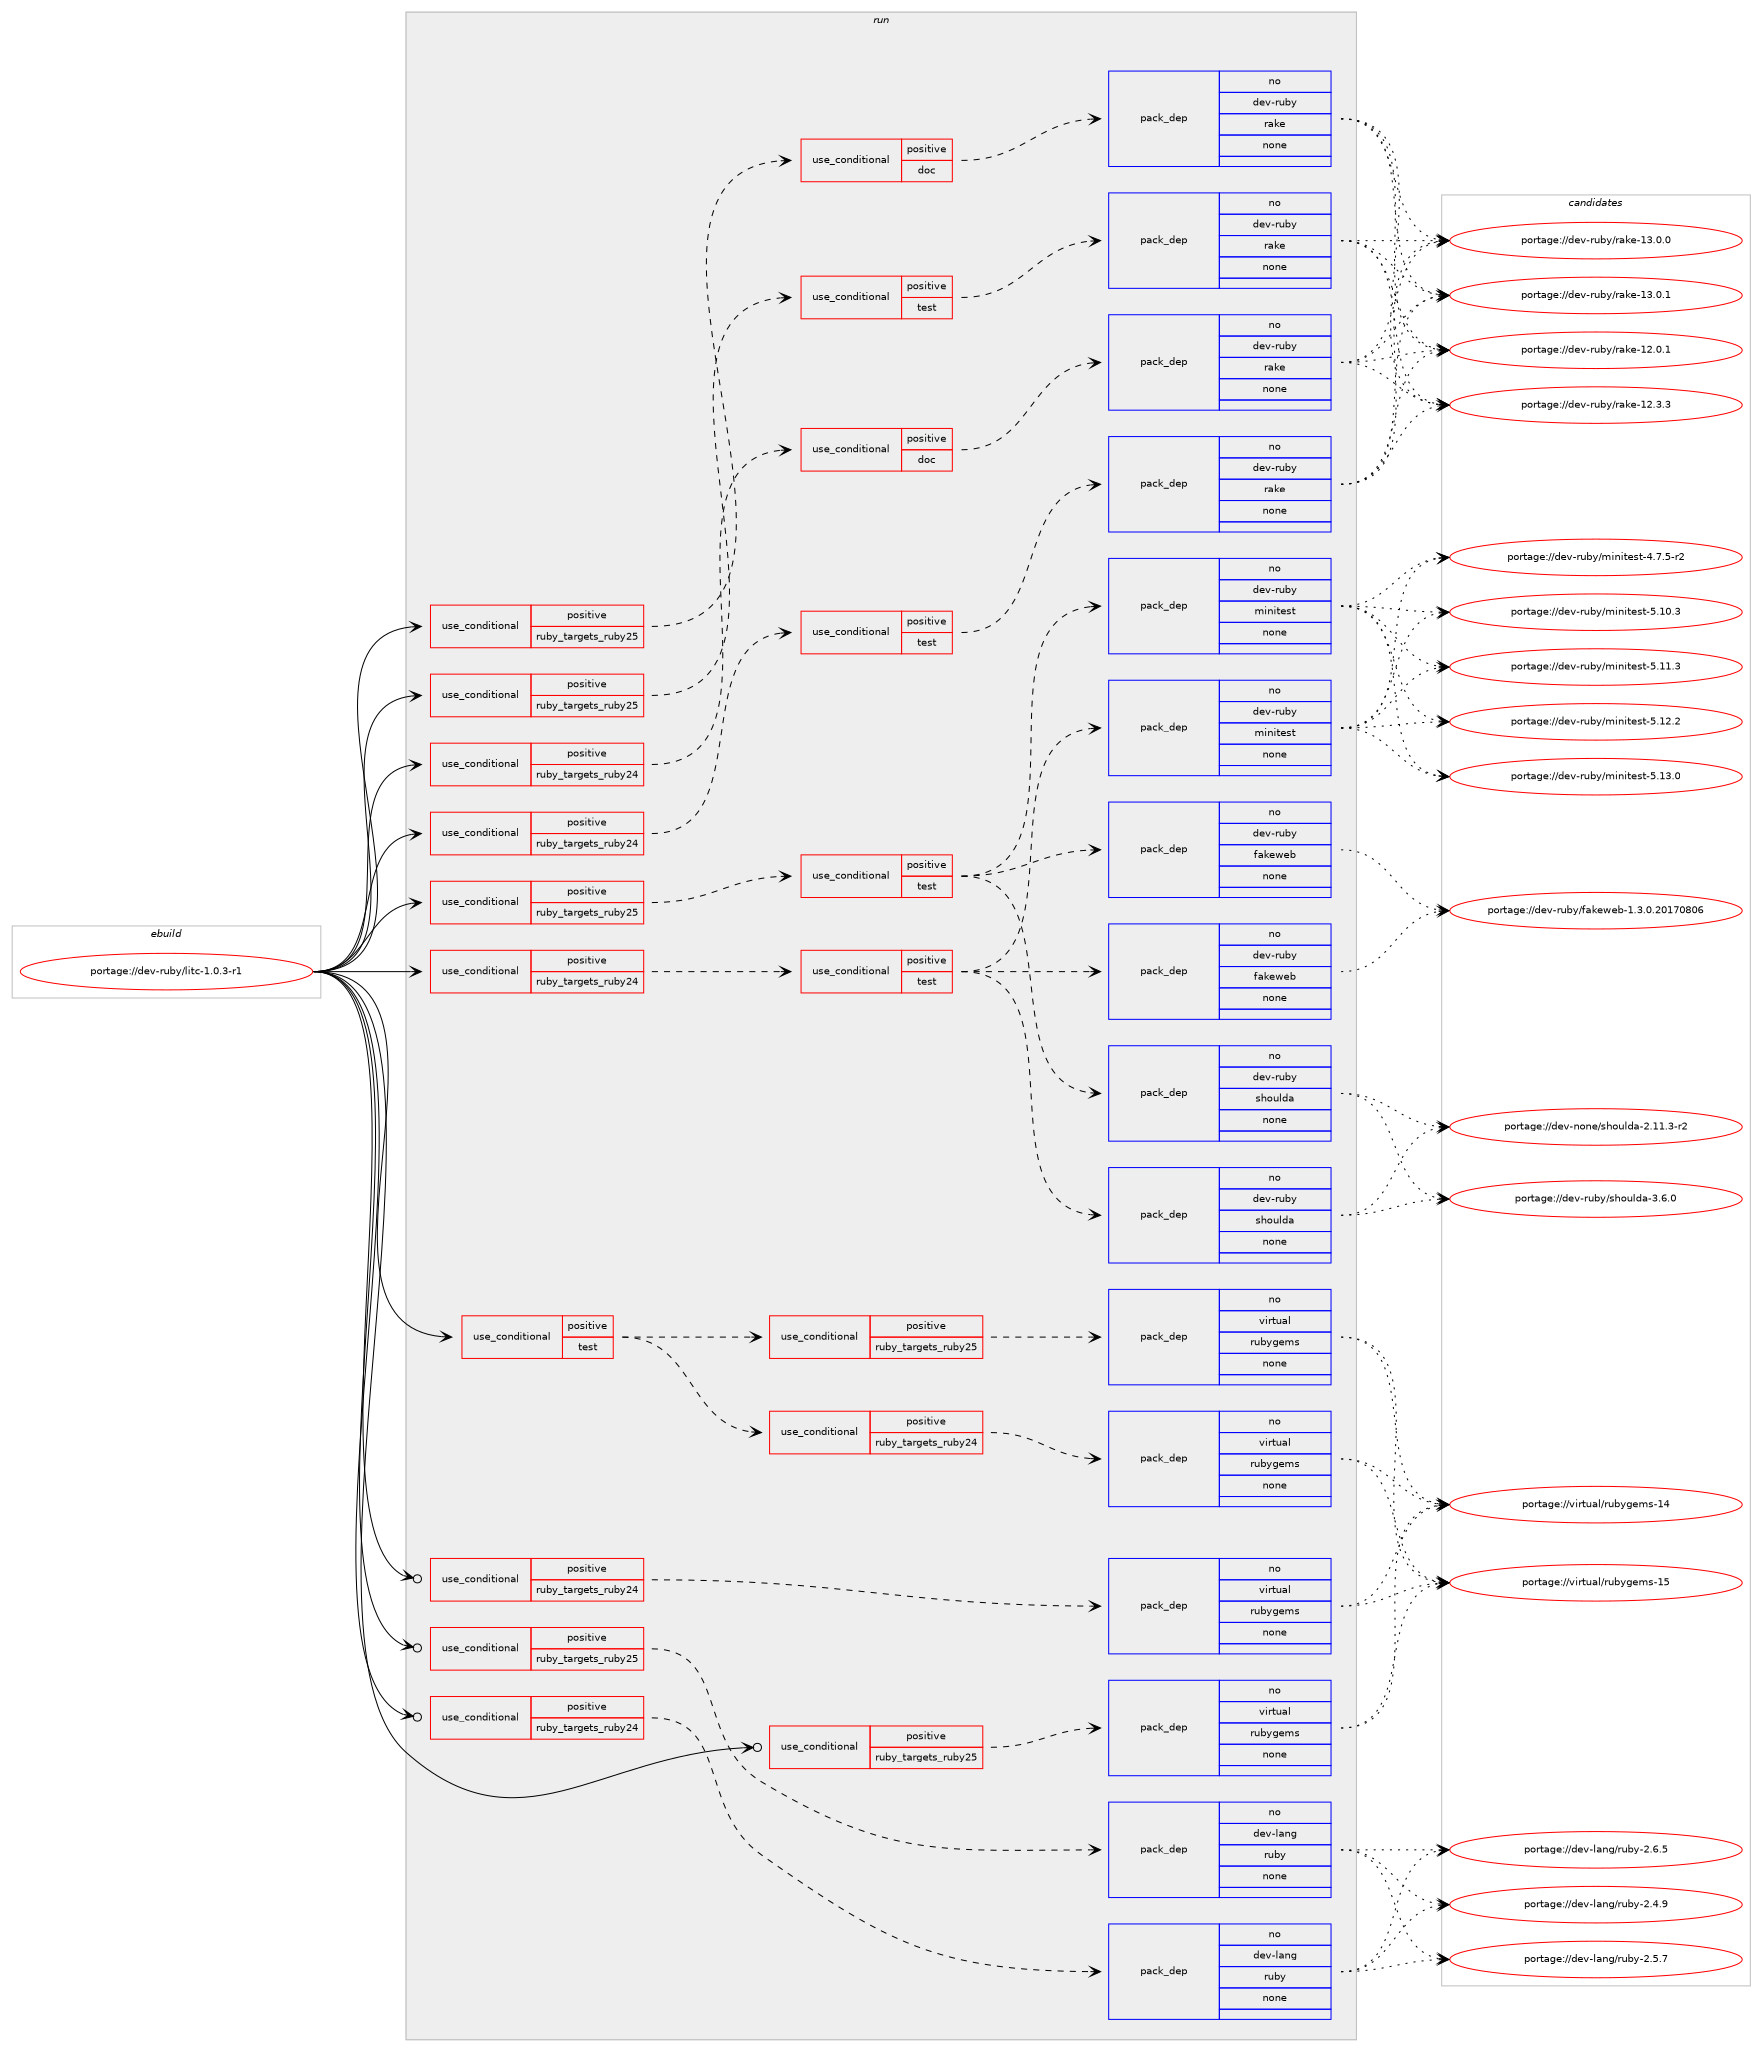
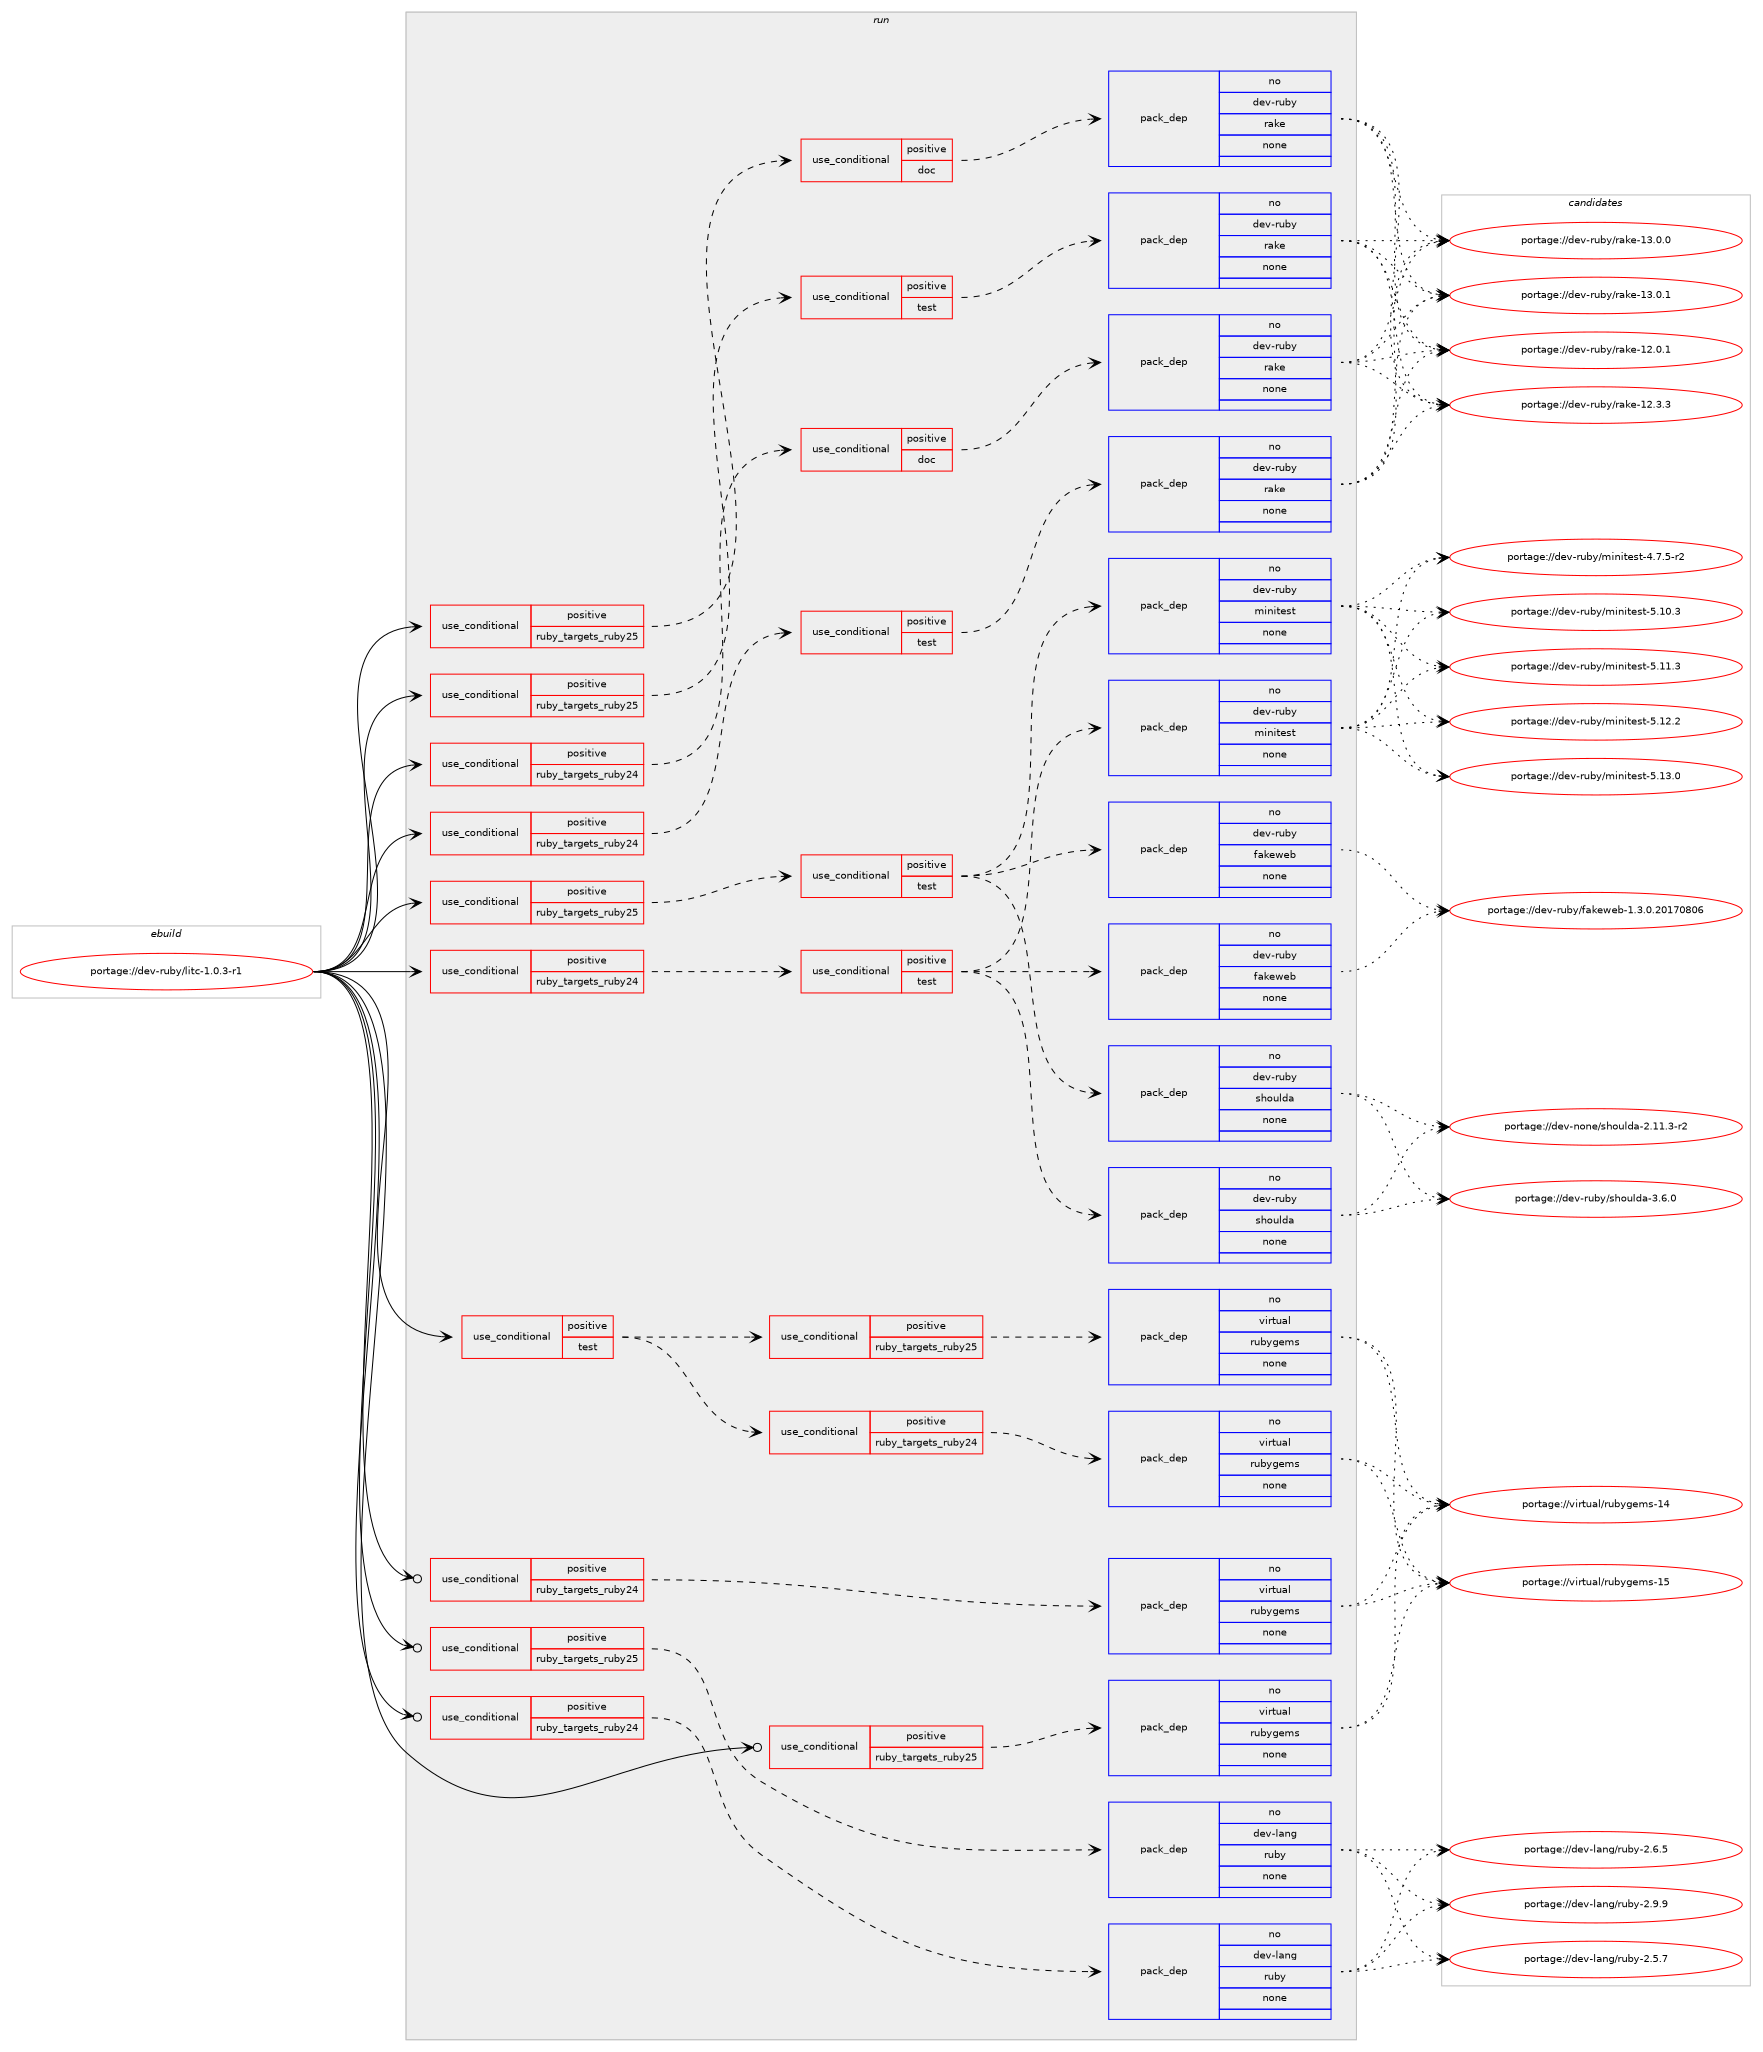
(1596, 1905) -> (1596, 1905)
